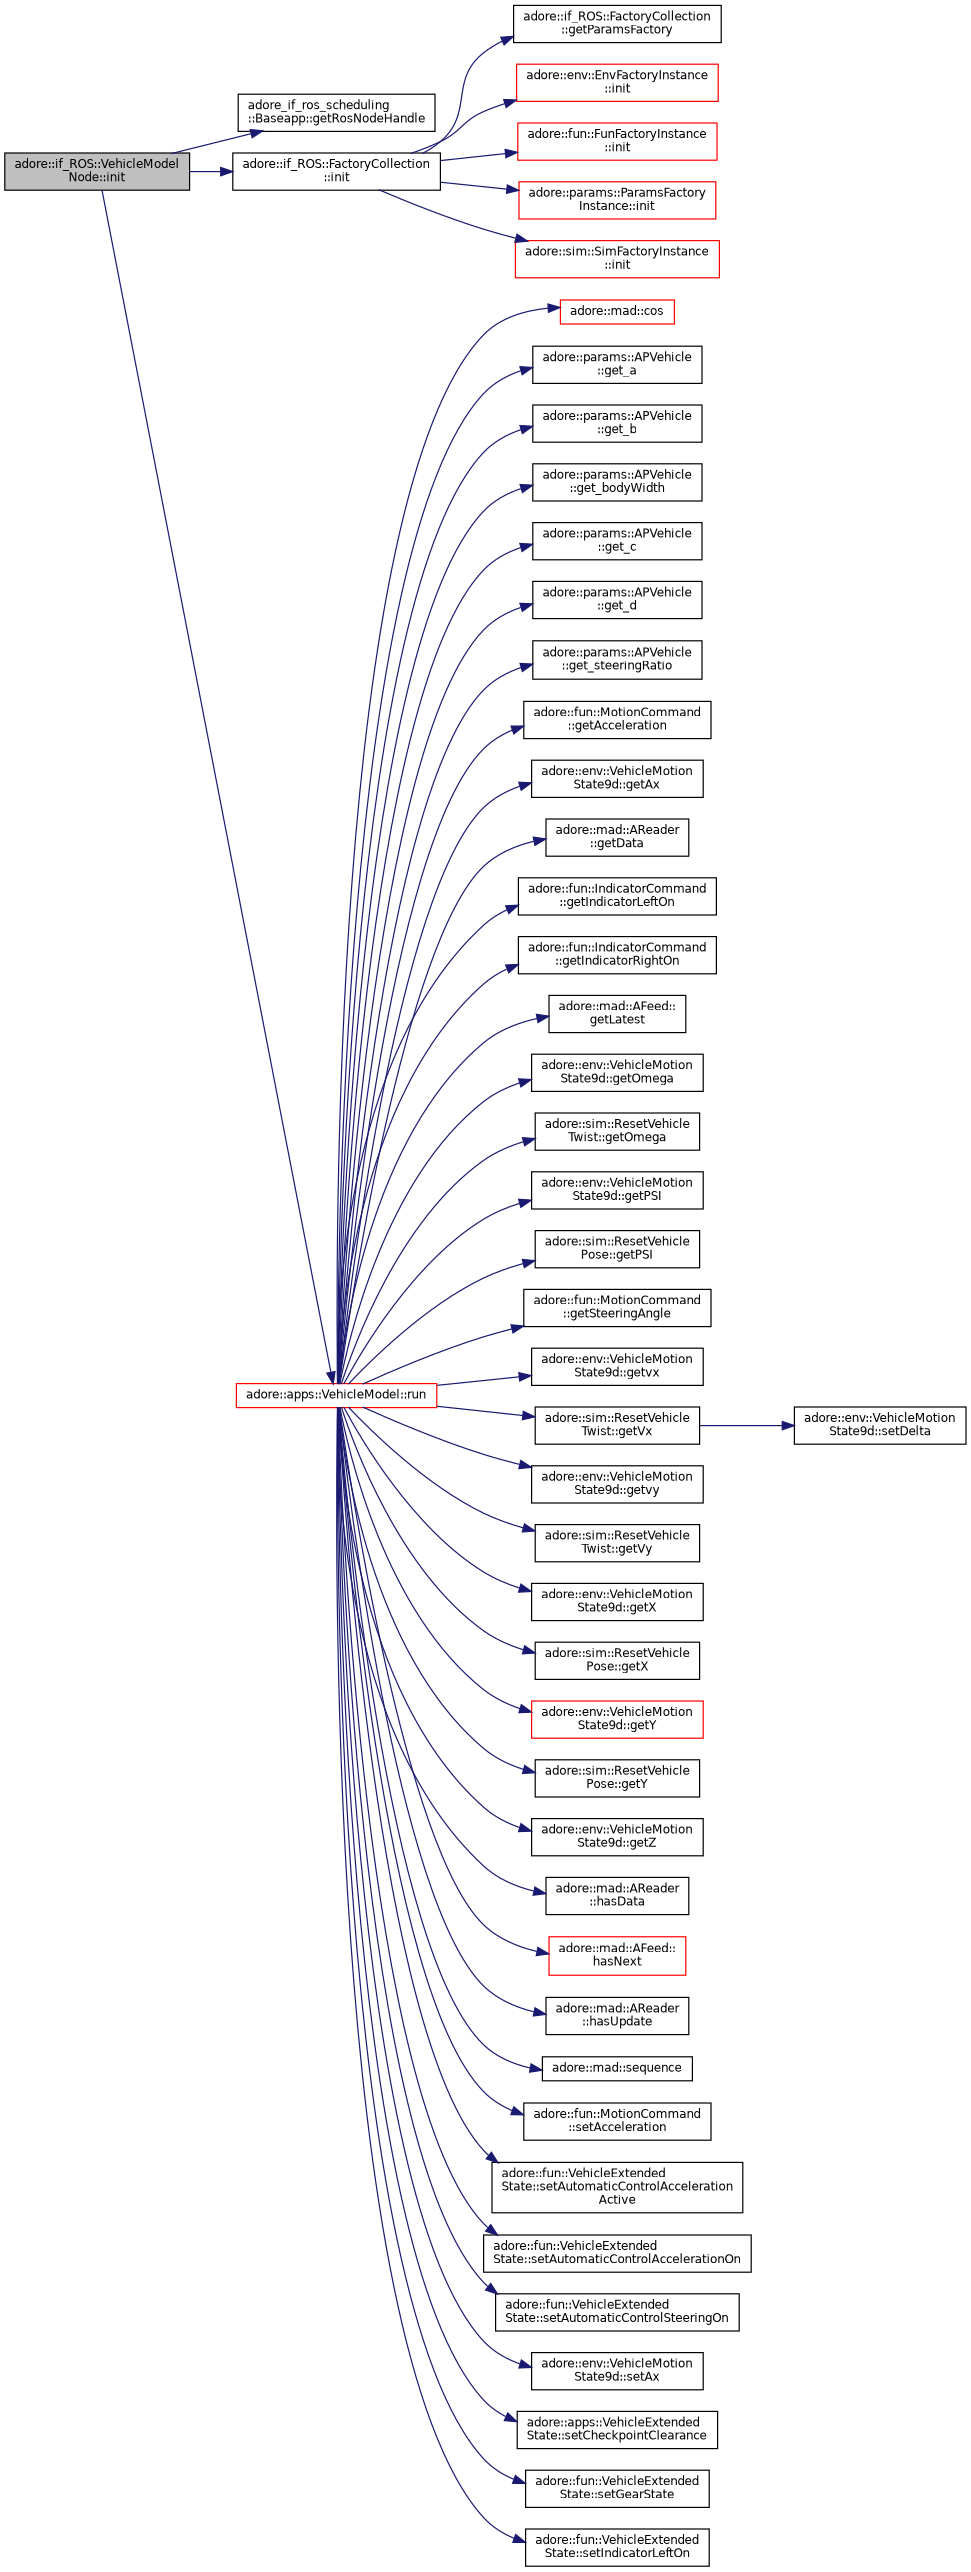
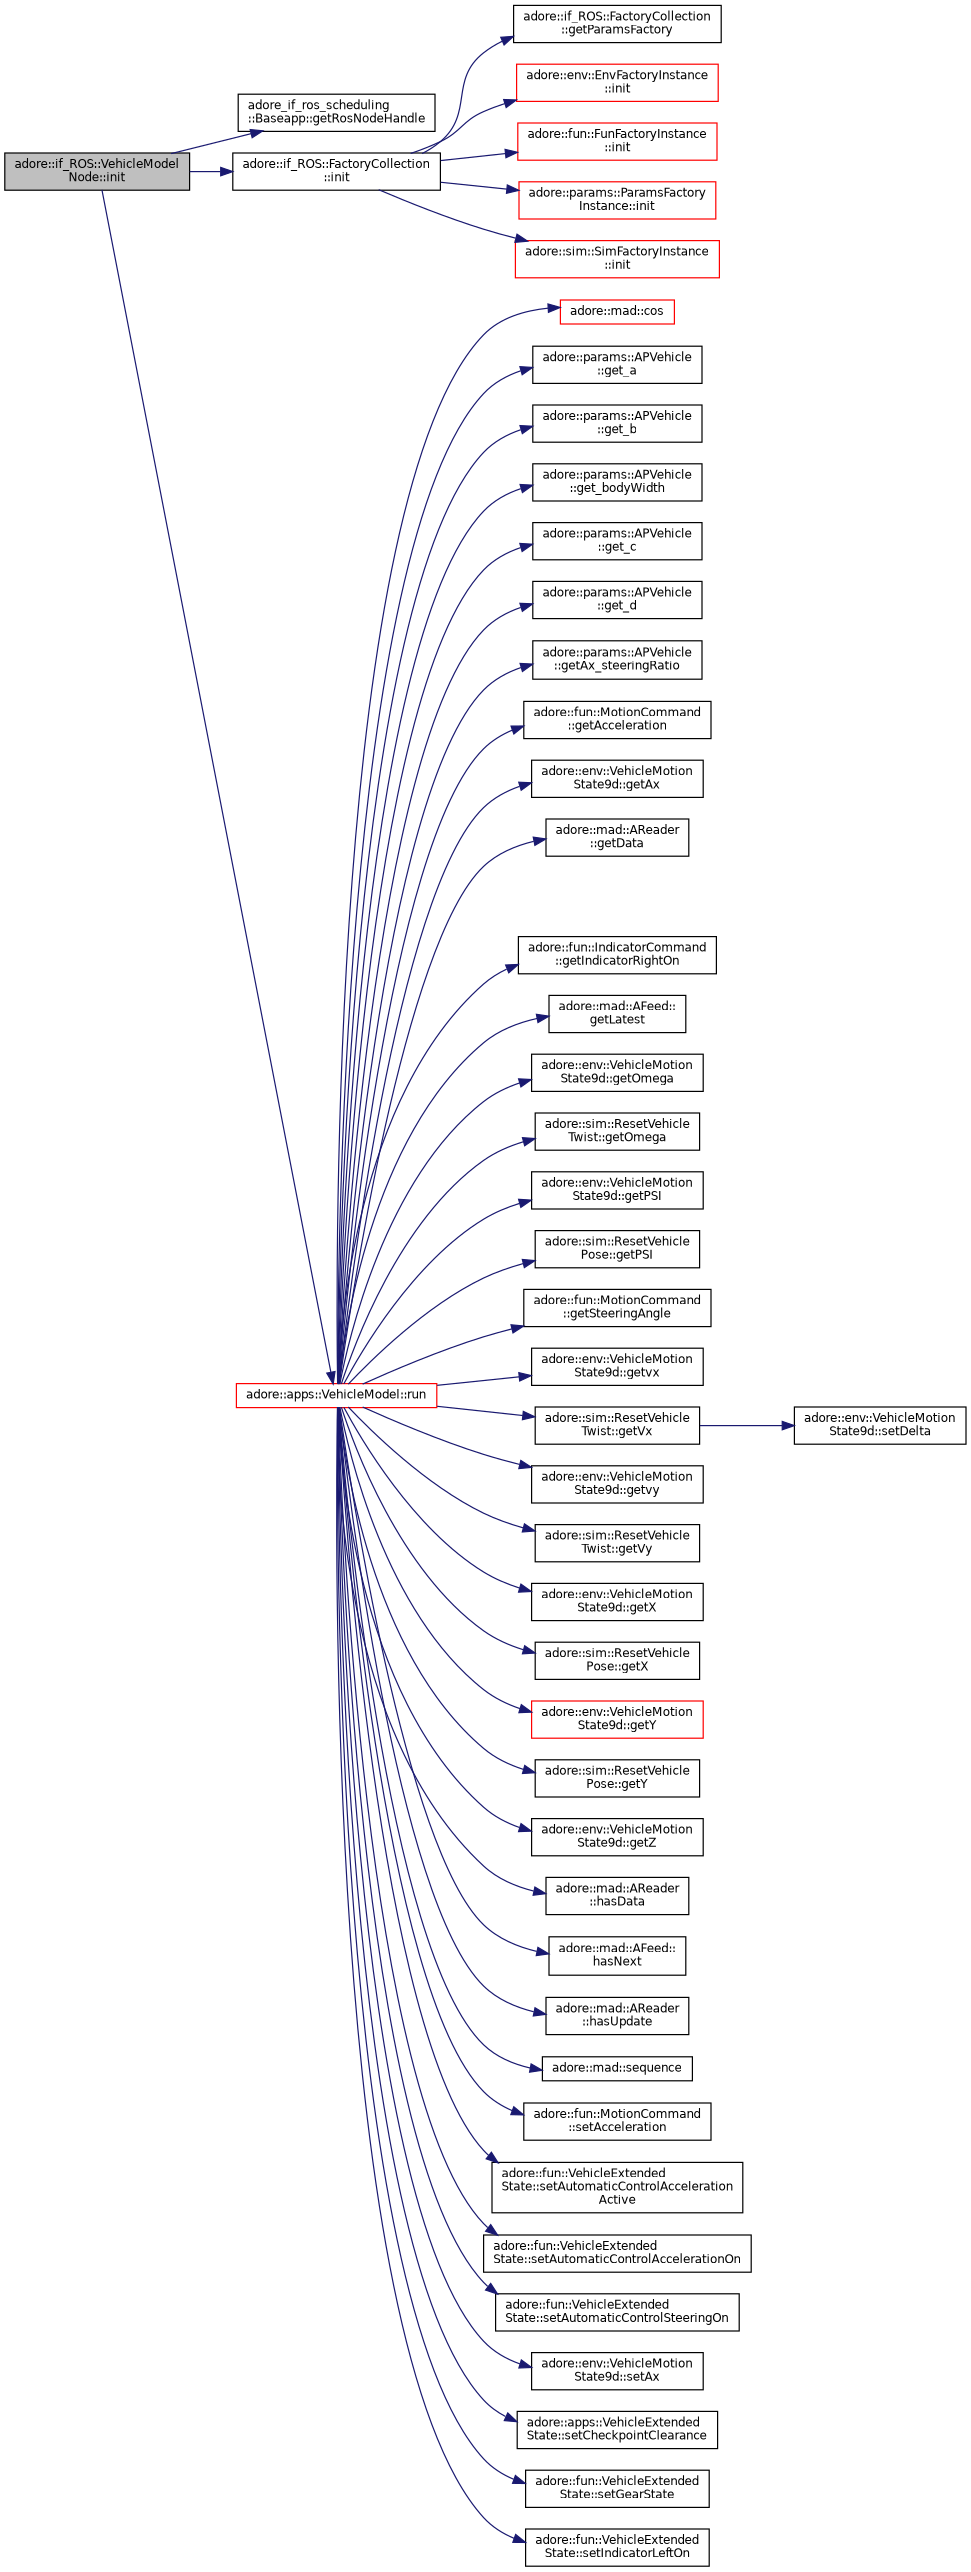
(617, 660) -> (617, 660)
(617, 896) -> none
(617, 1956) -> (617, 1956)
